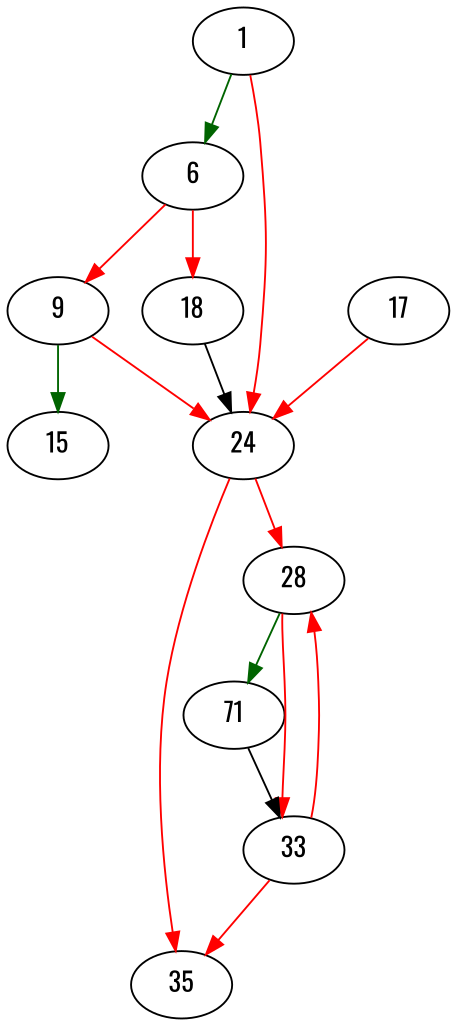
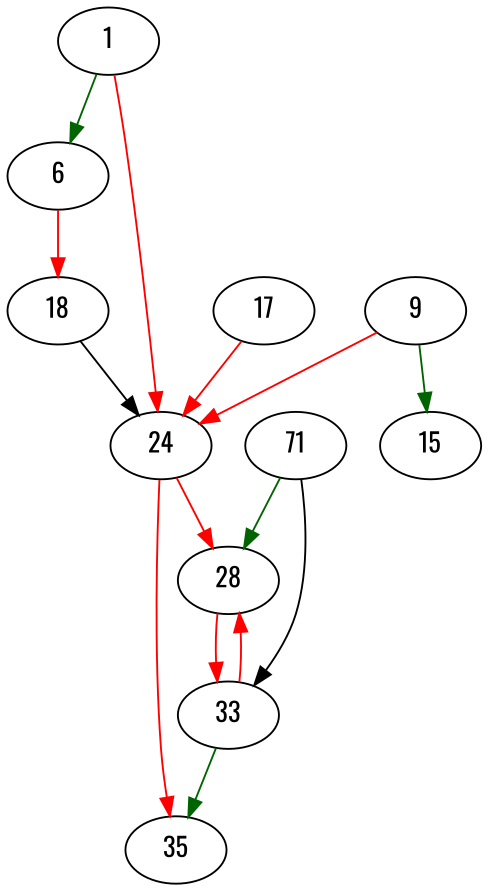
(132, 237) -> none
(268, 639) -> (266, 505)
(244, 910) -> (206, 774)
